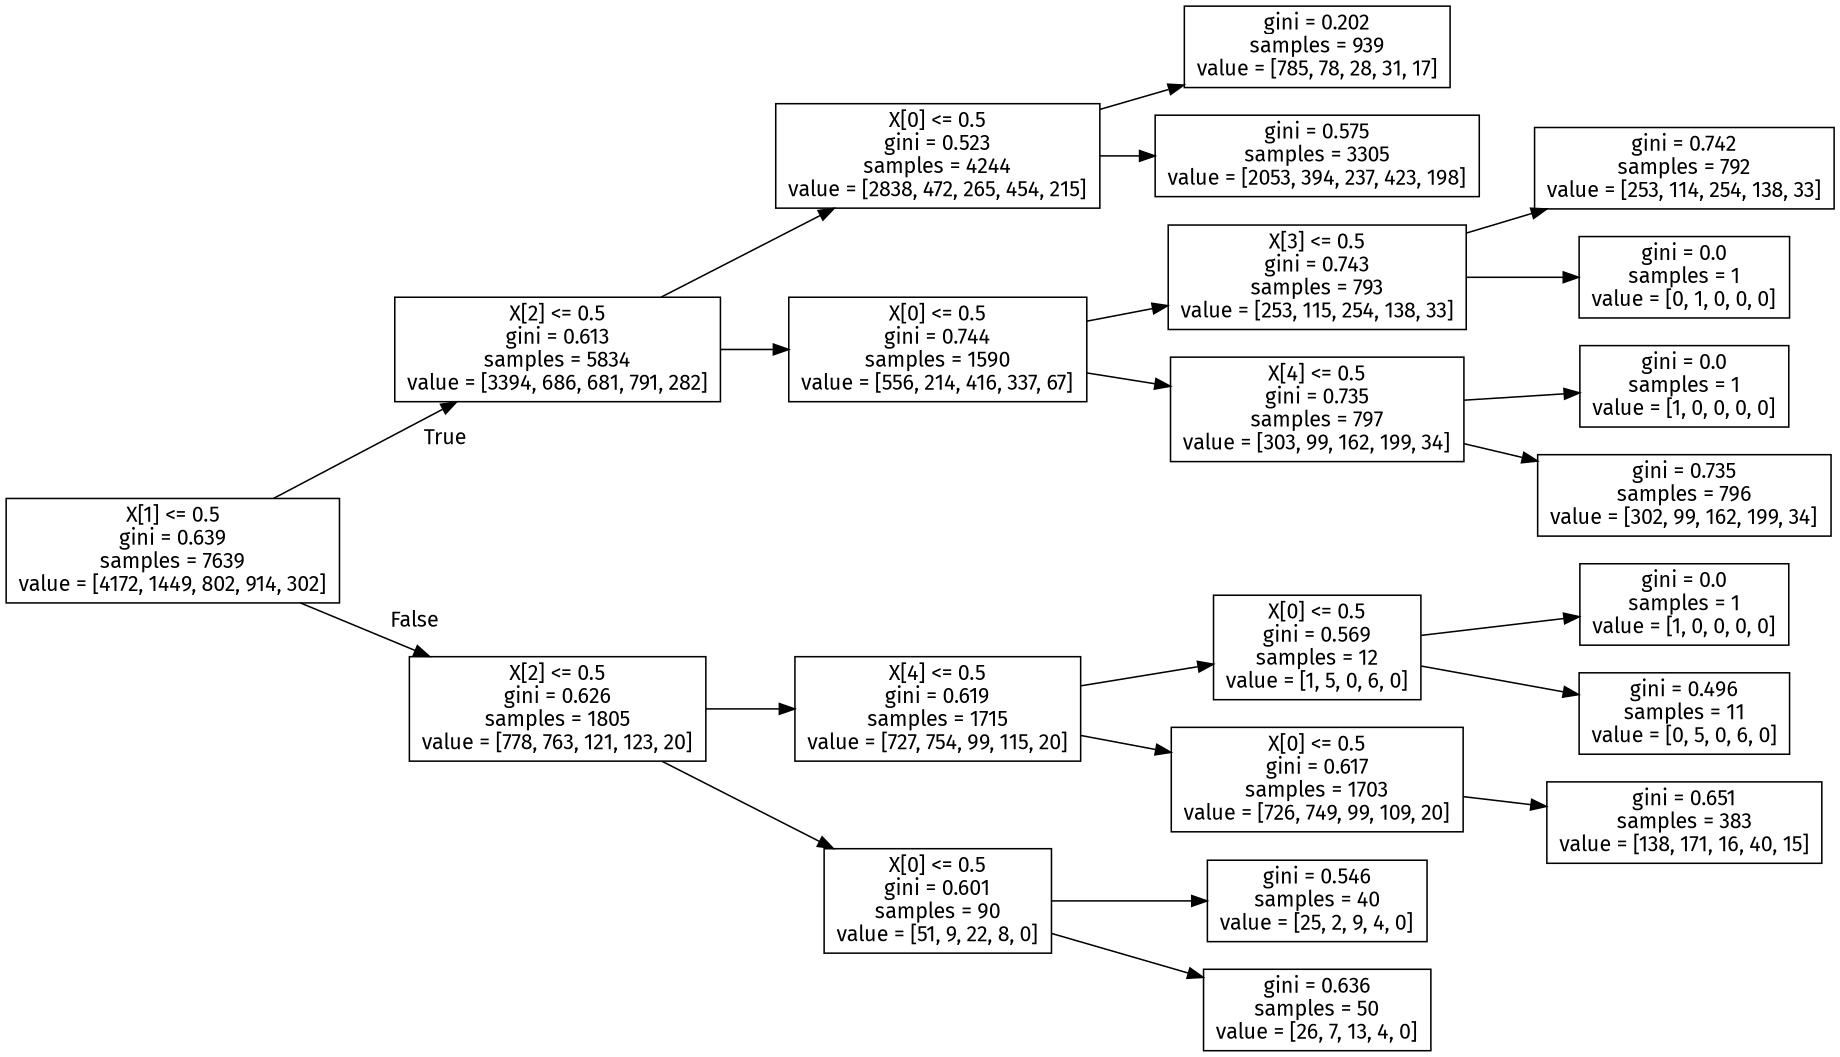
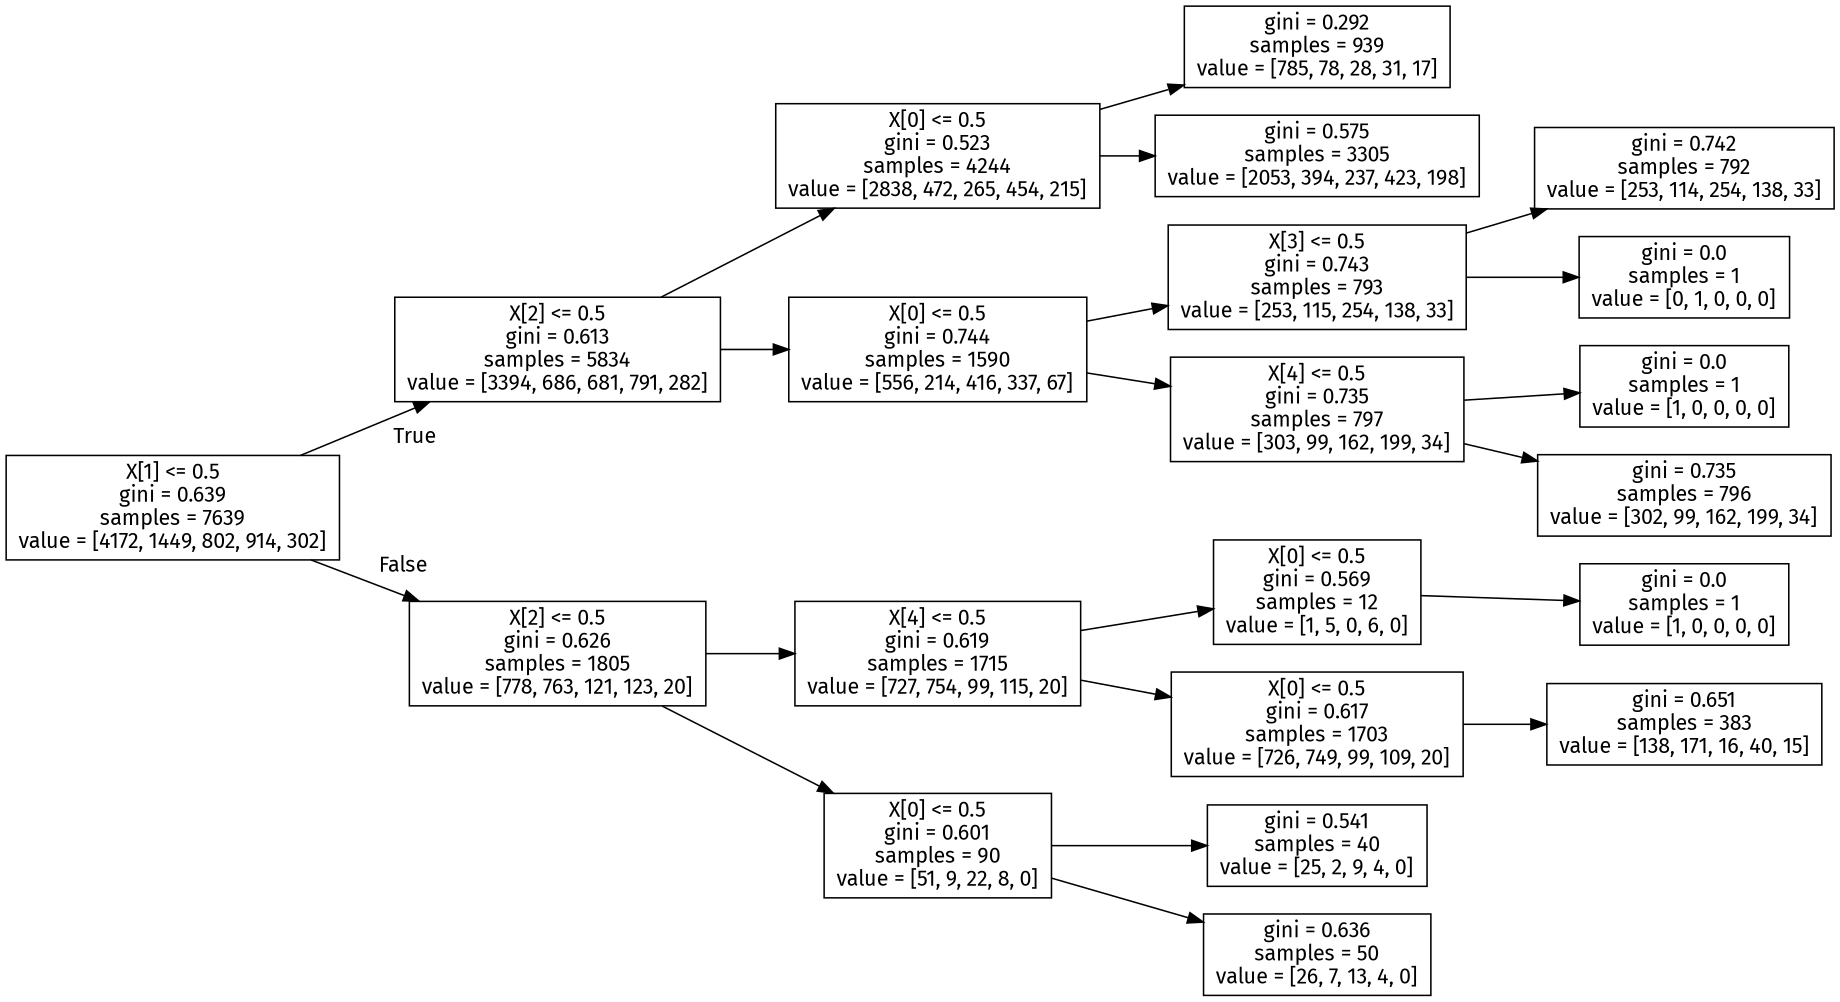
(1317, 47) -> (1317, 47)
(1684, 714) -> none
(1317, 901) -> (1317, 846)
